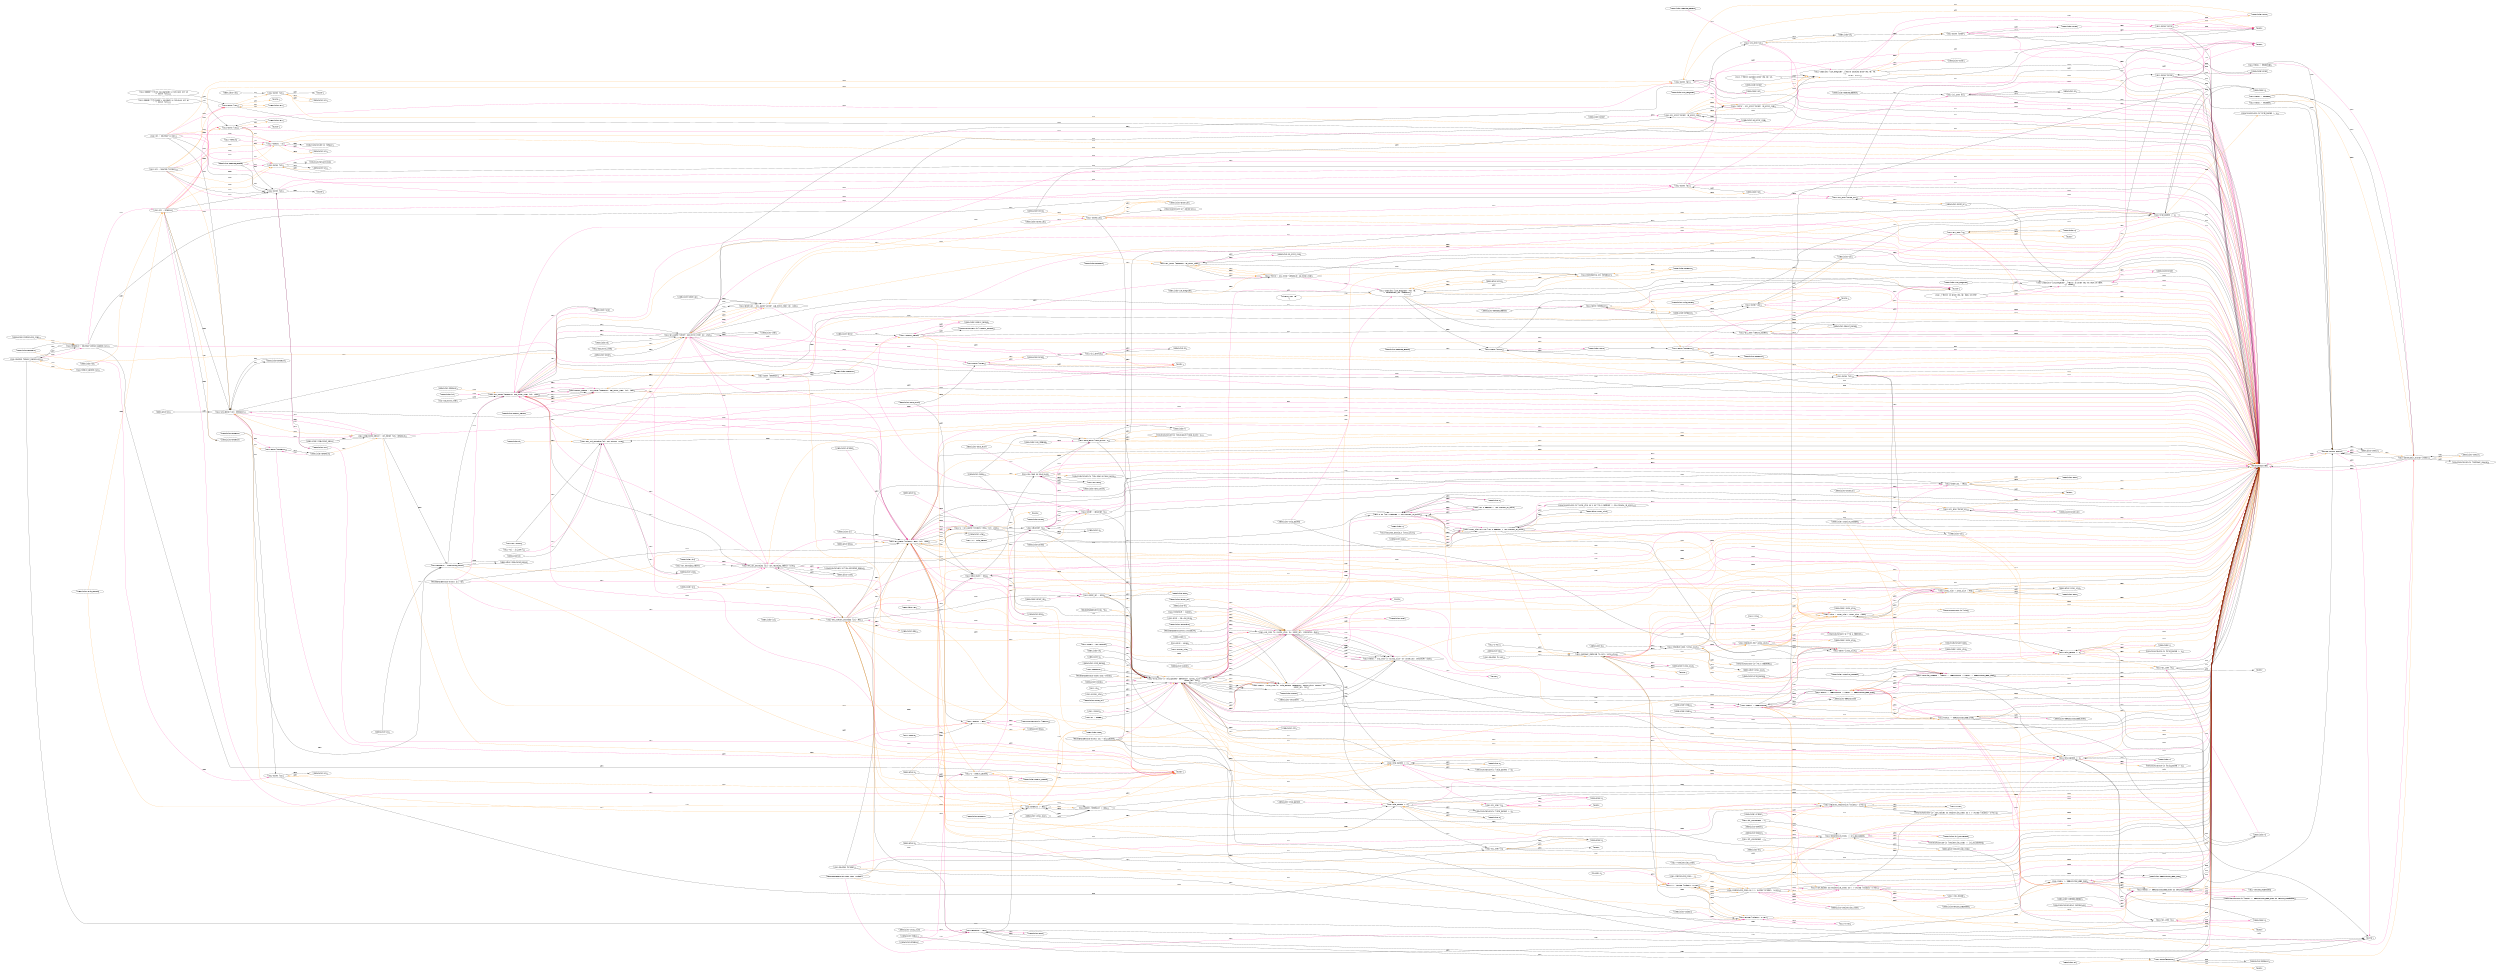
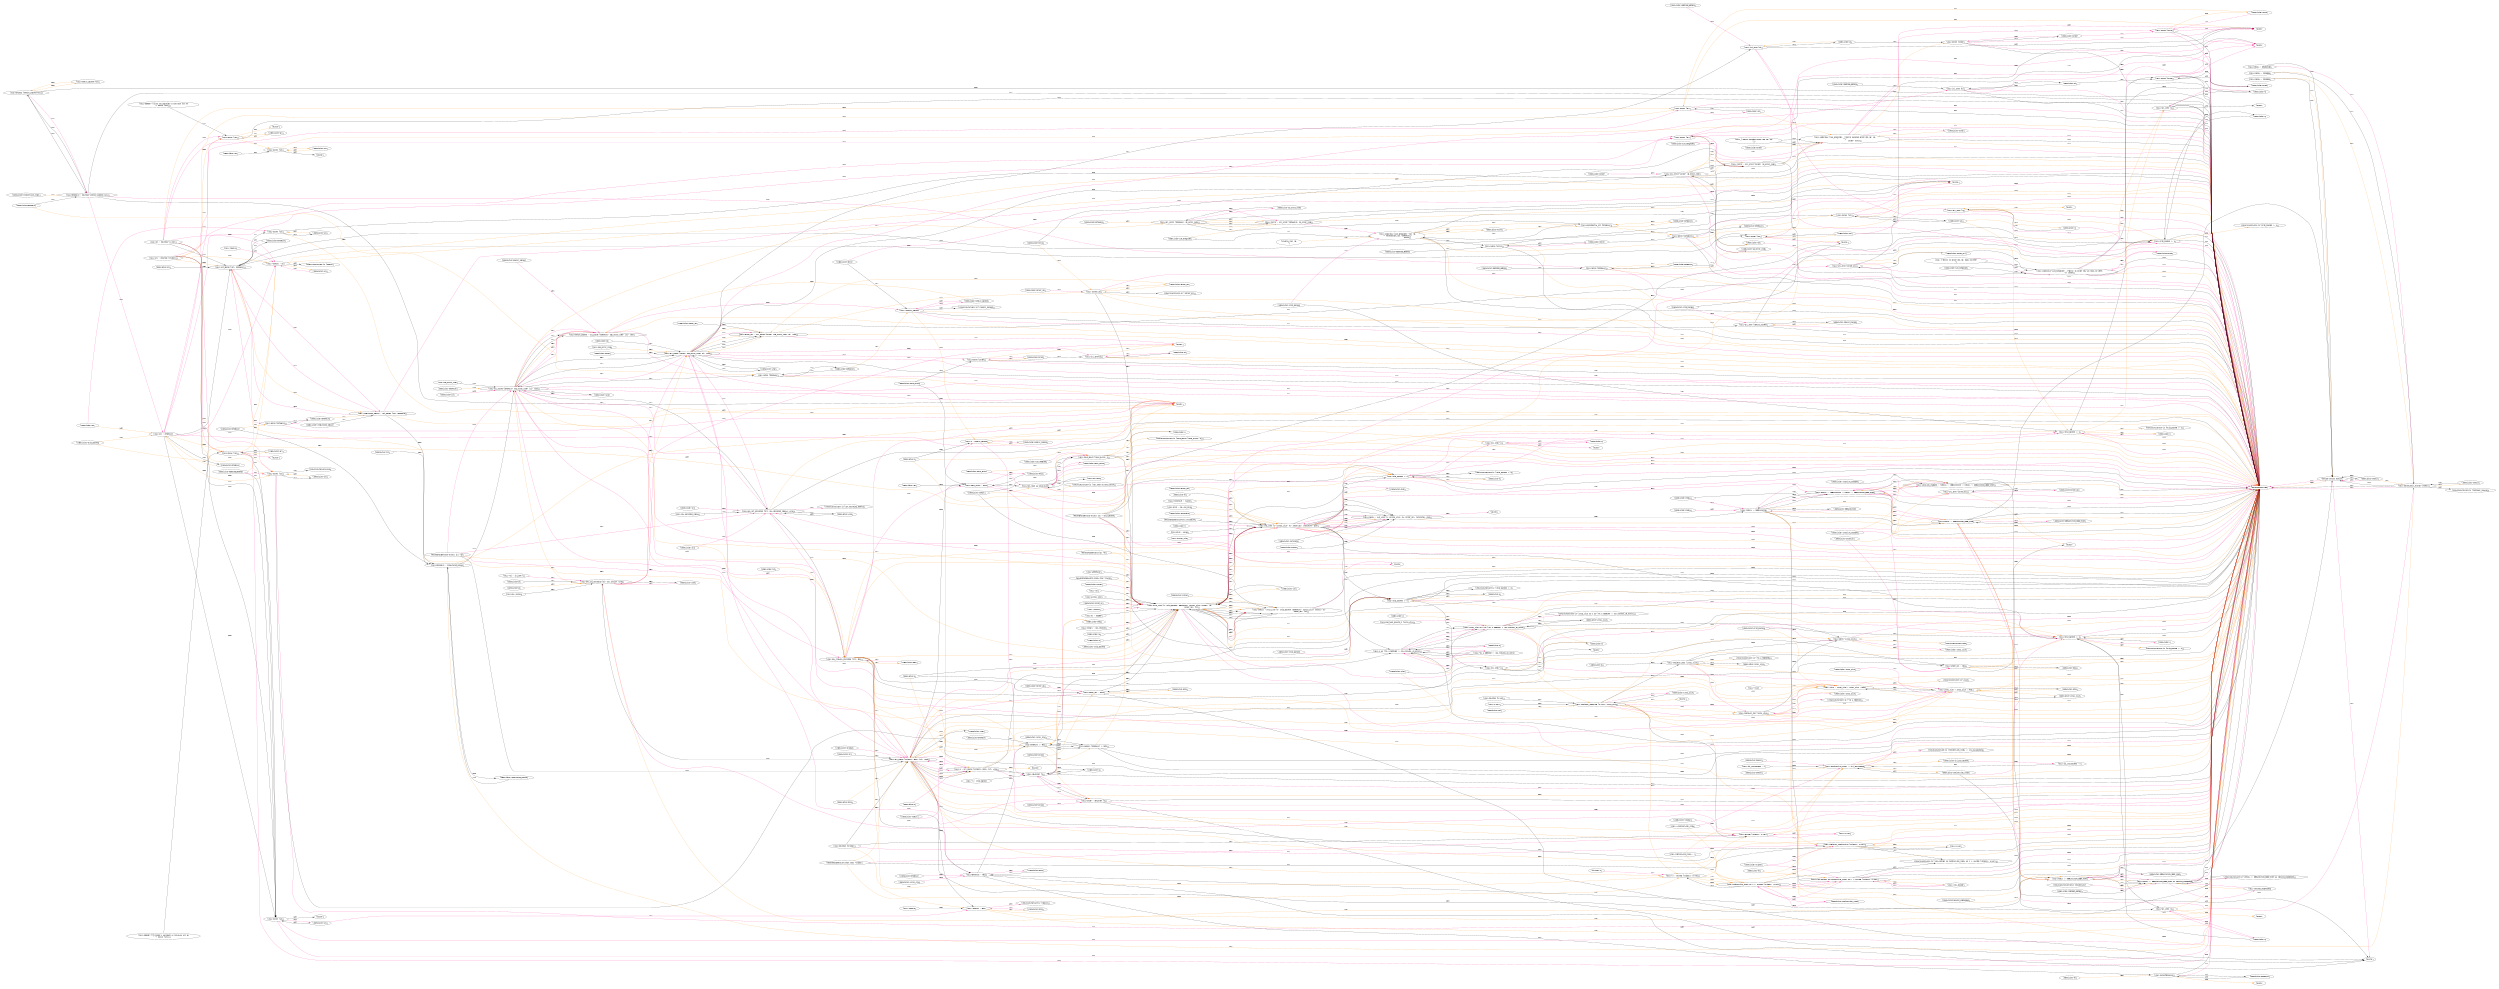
(1905, 834) -> (2011, 762)
(1712, 907) -> none
